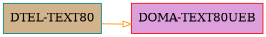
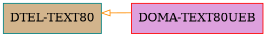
(112, 24) -> (121, 13)
